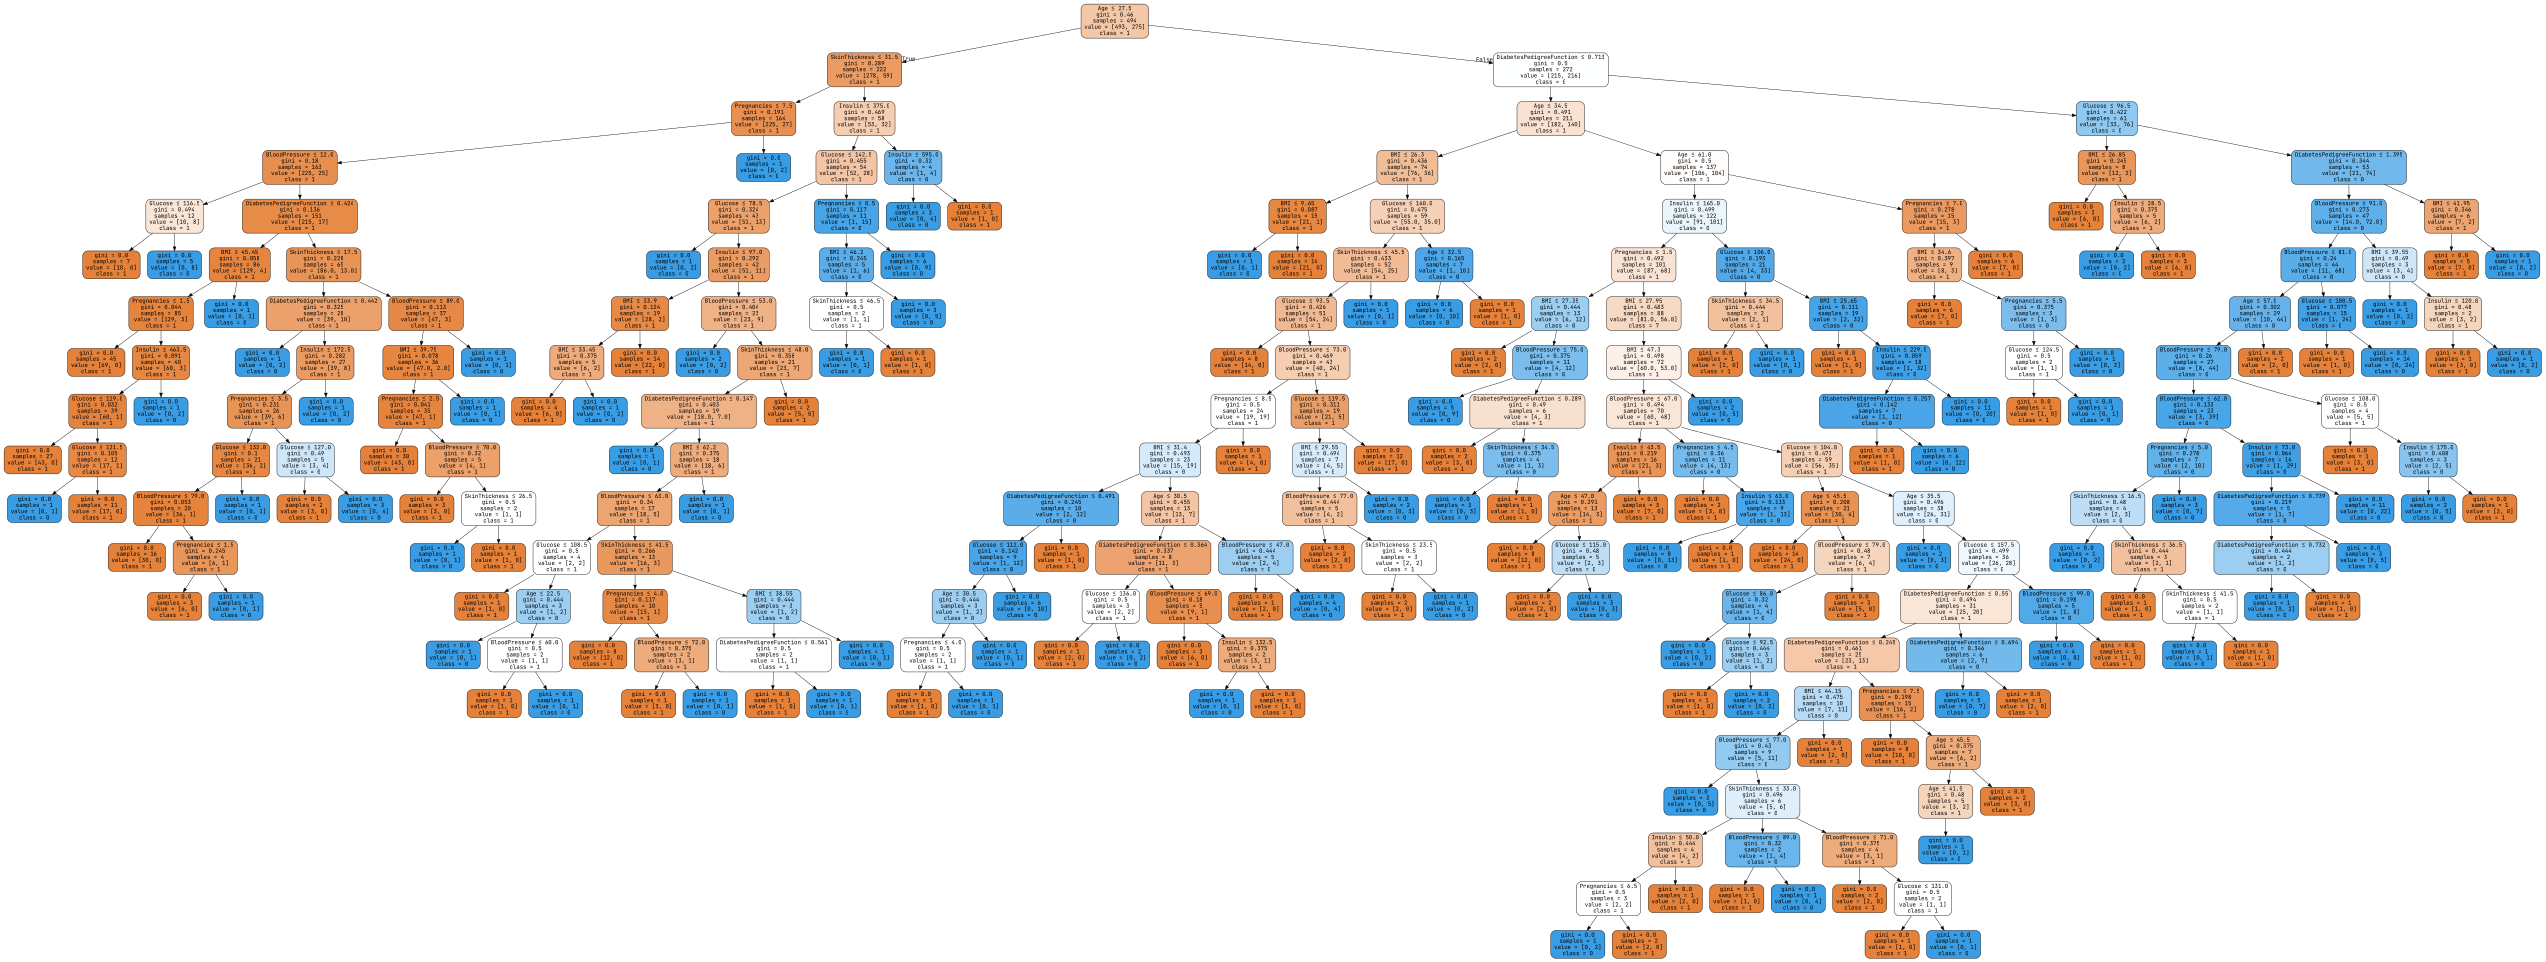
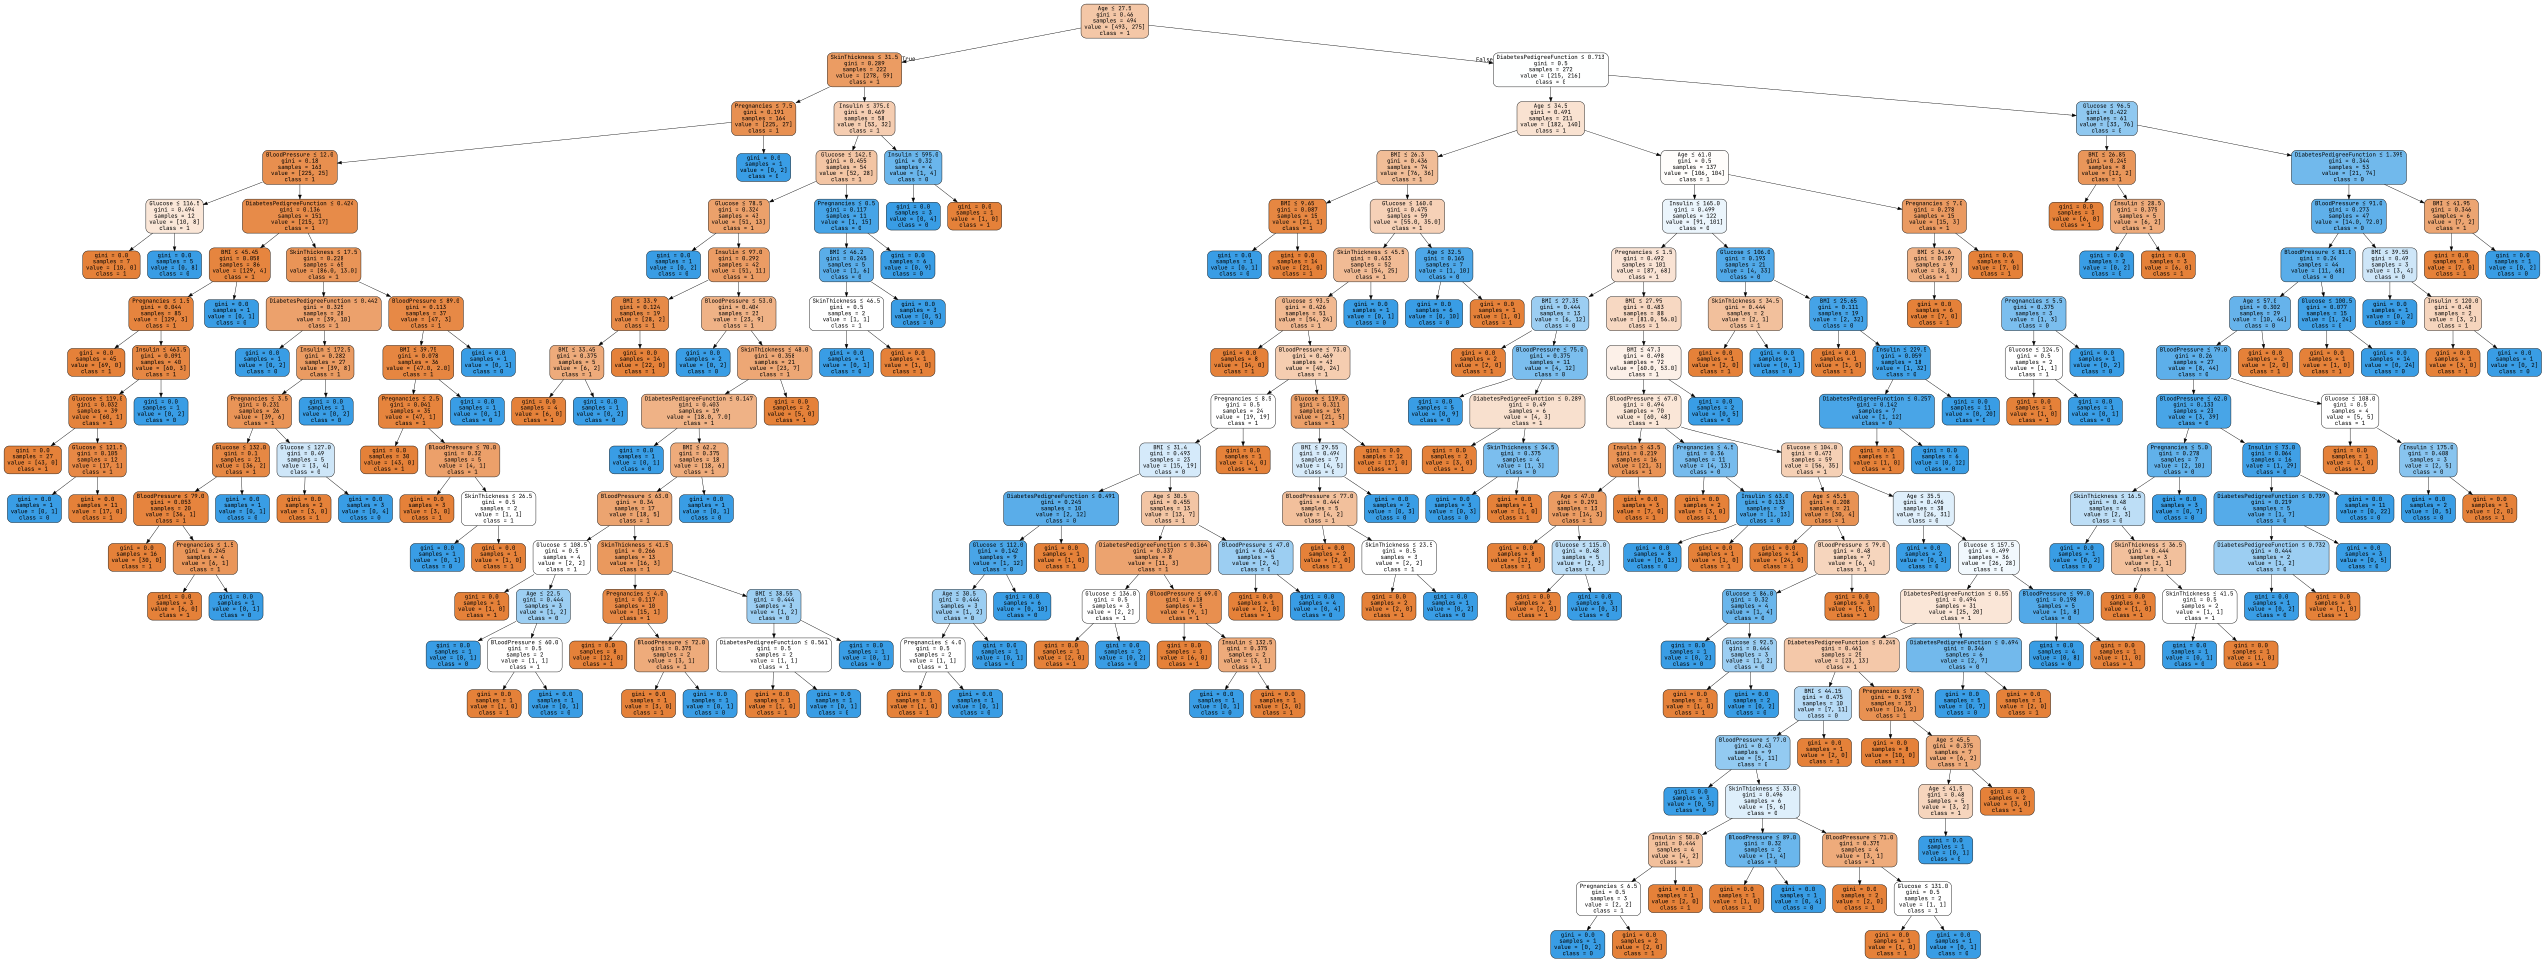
(1979, 289) -> none
(1644, 326) -> (1644, 326)
